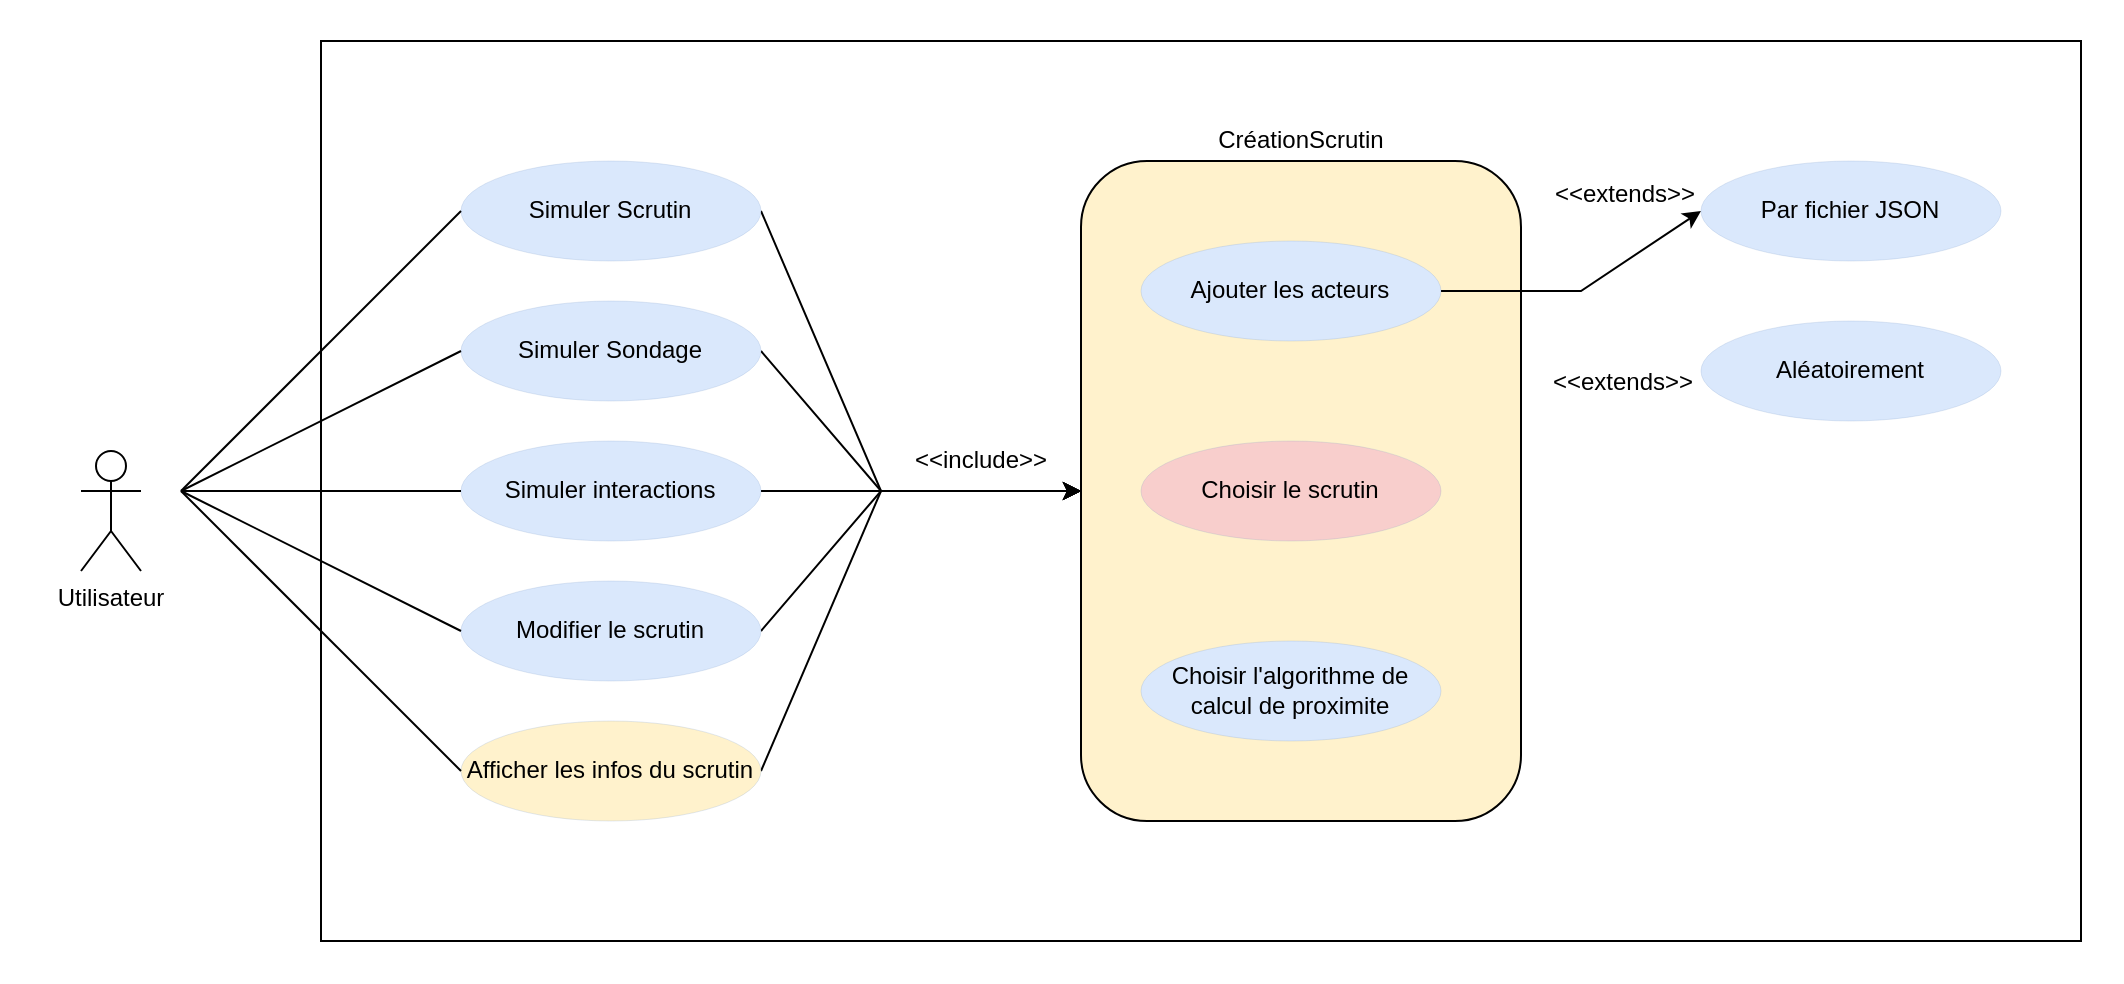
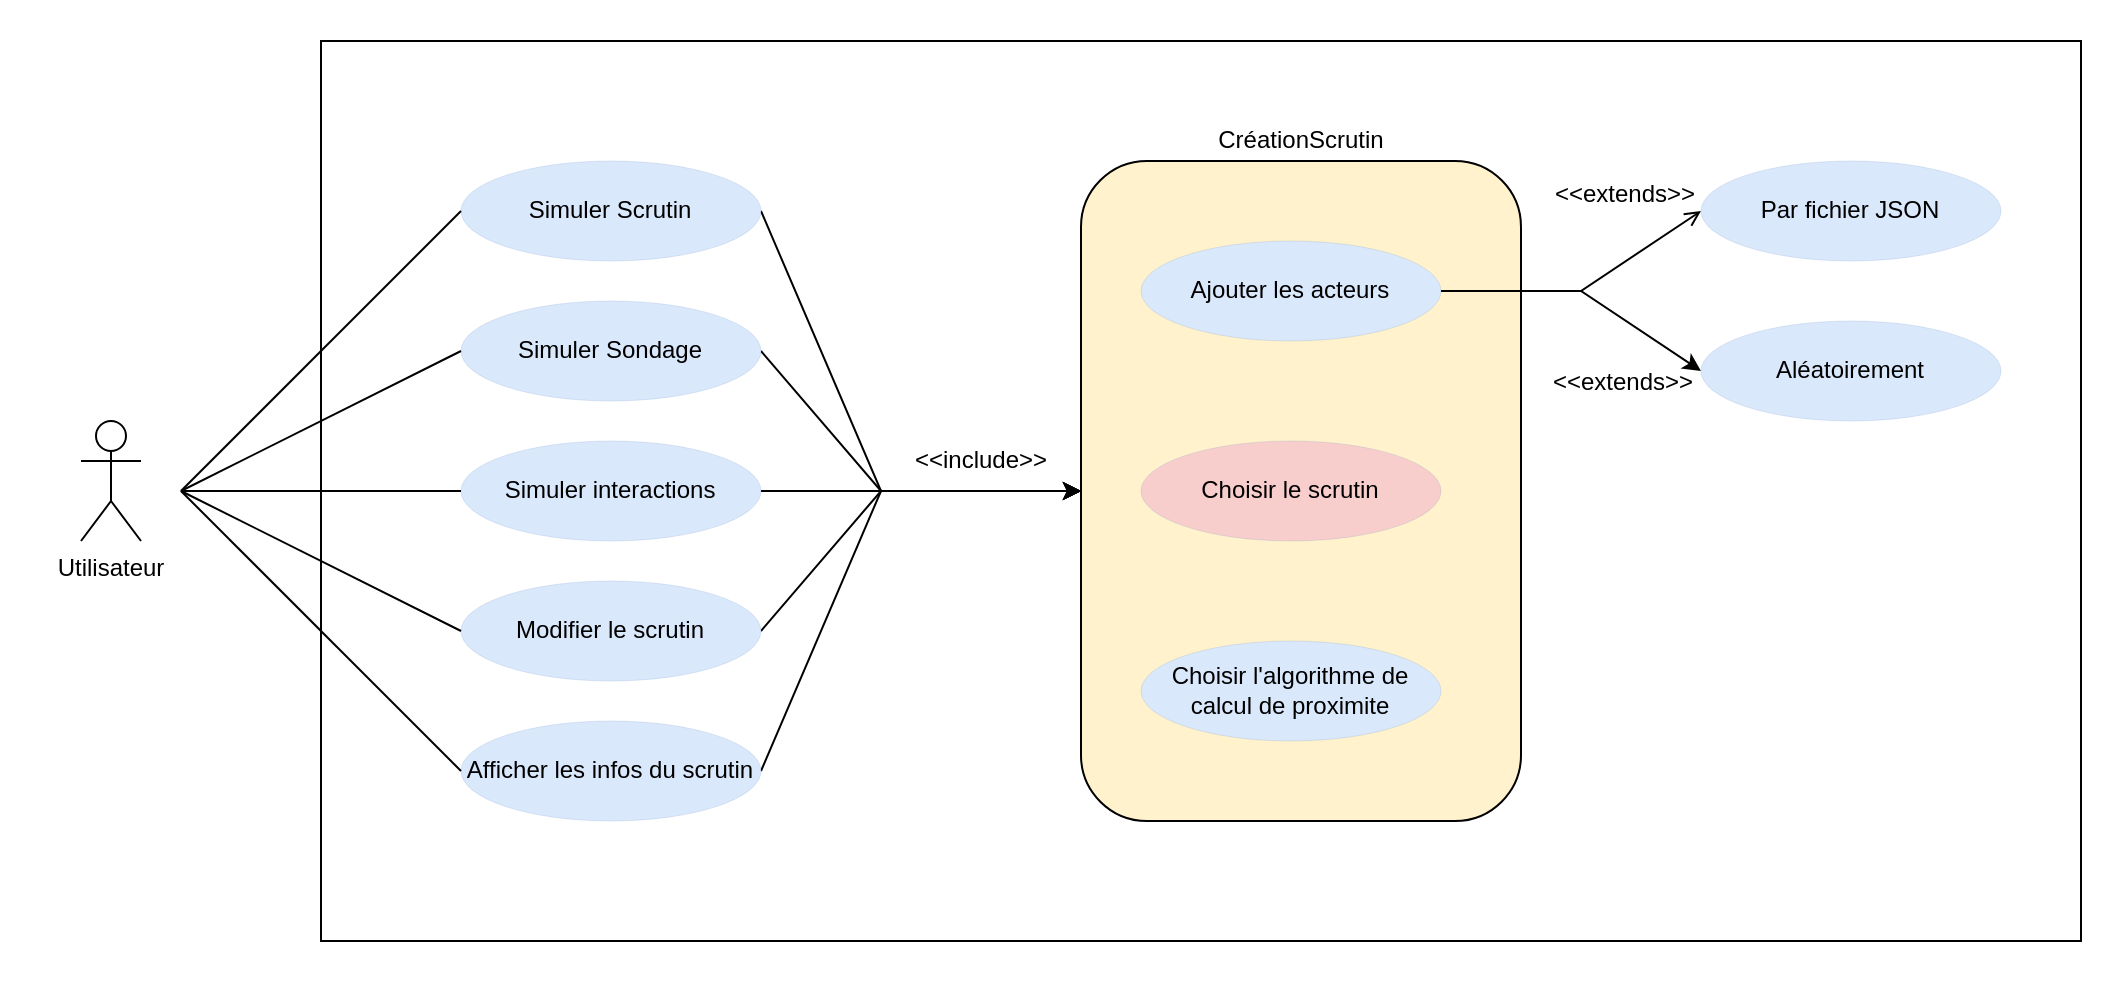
(1689, 219) -> (1692, 217)
none -> (1637, 328)
(111, 511) -> (111, 481)
(611, 771) -> (611, 771)
